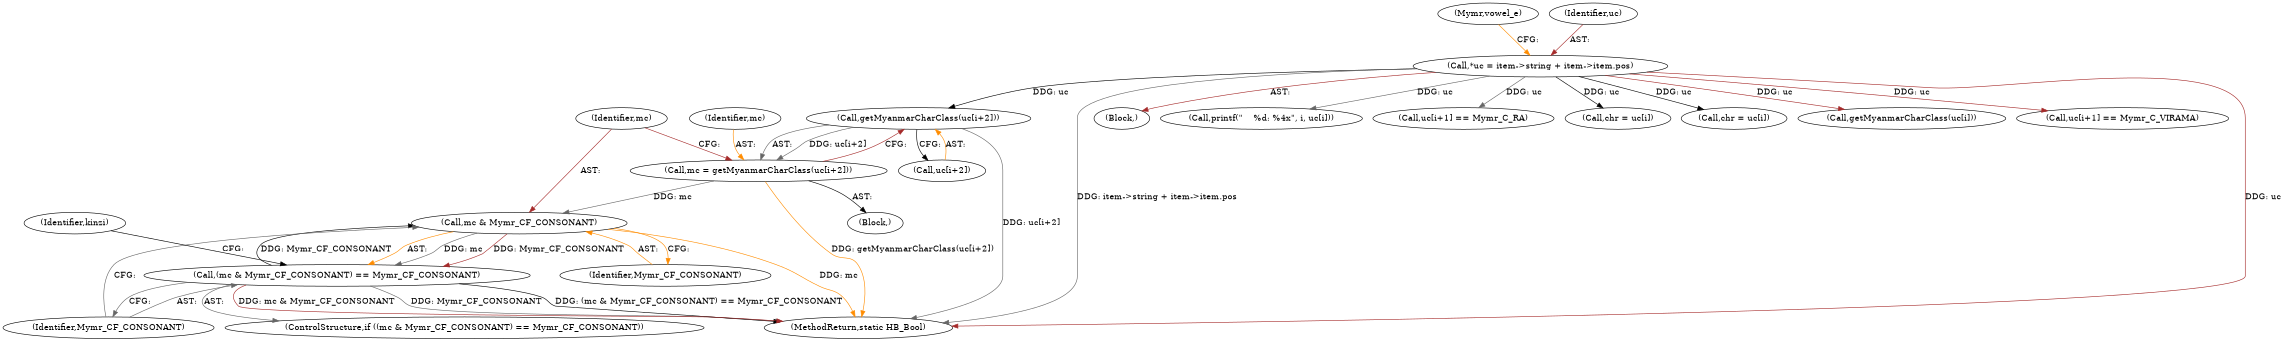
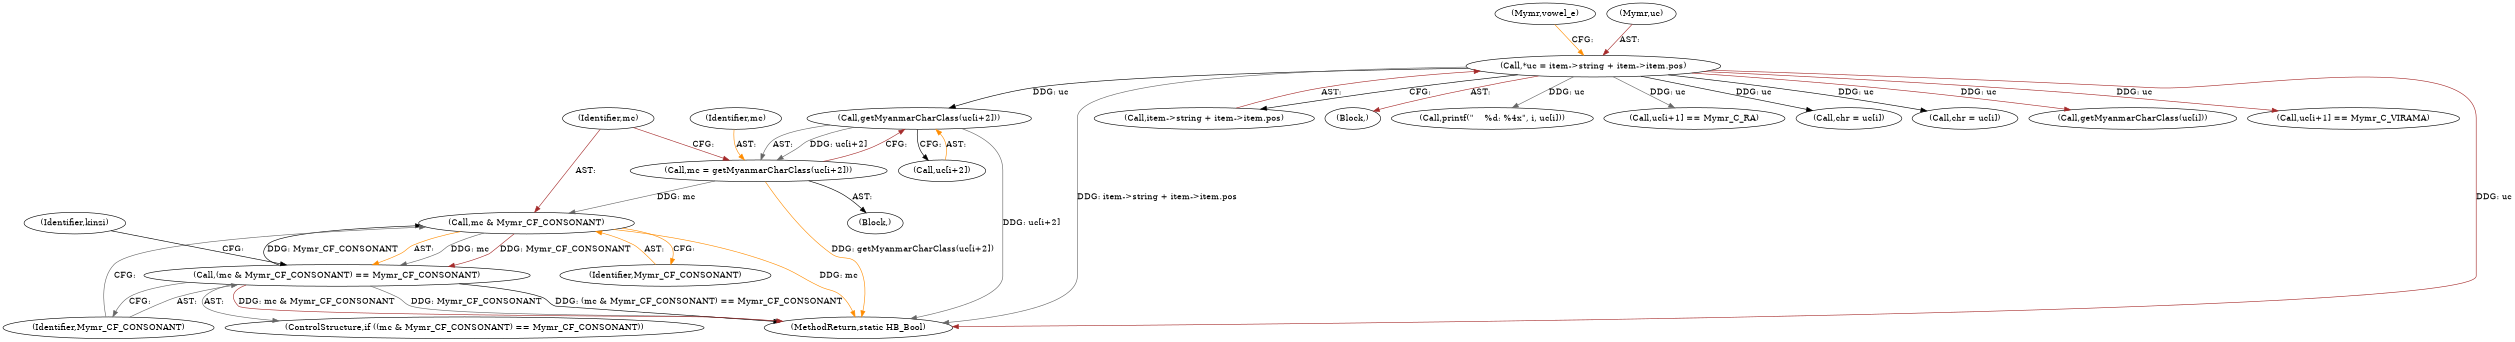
(1593, 14) -> (1641, 14)
none -> (1204, 118)
